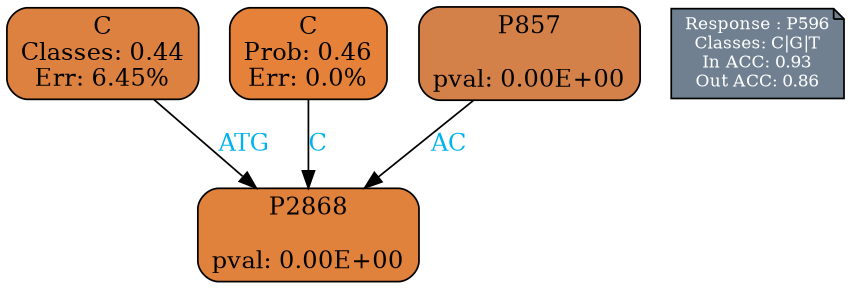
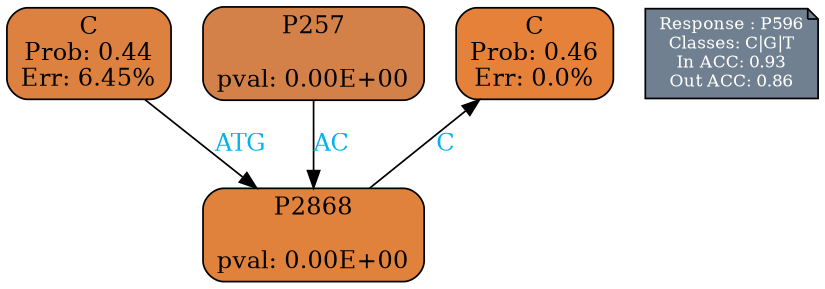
(103, 54) -> (89, 54)
(530, 54) -> (314, 54)
(308, 135) -> (418, 149)
